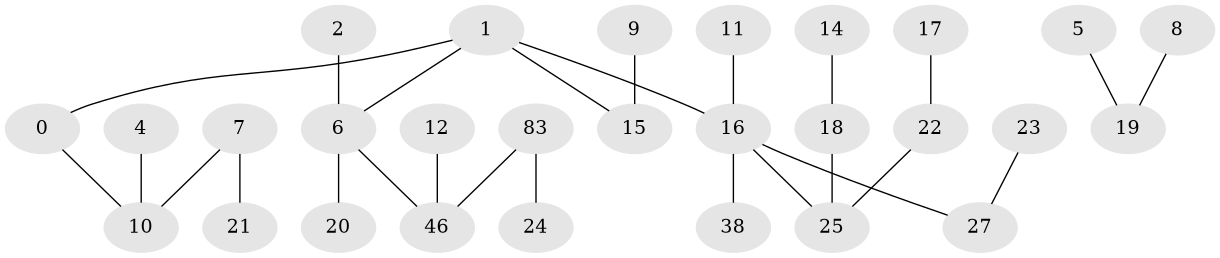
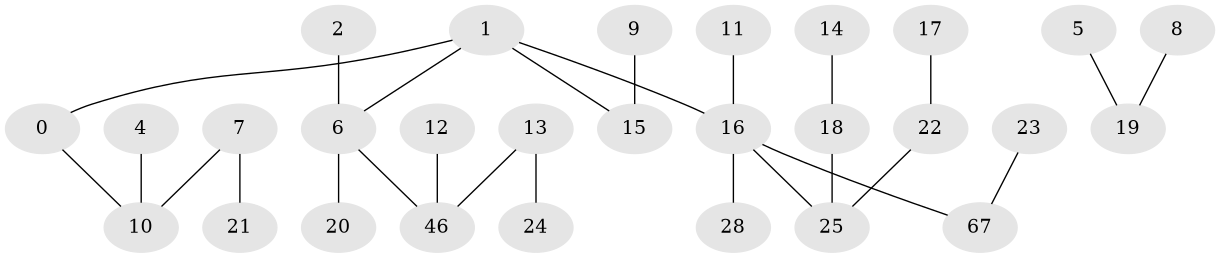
(536, 129) -> (536, 129)
(733, 228) -> (733, 228)
(980, 228) -> (980, 228)
